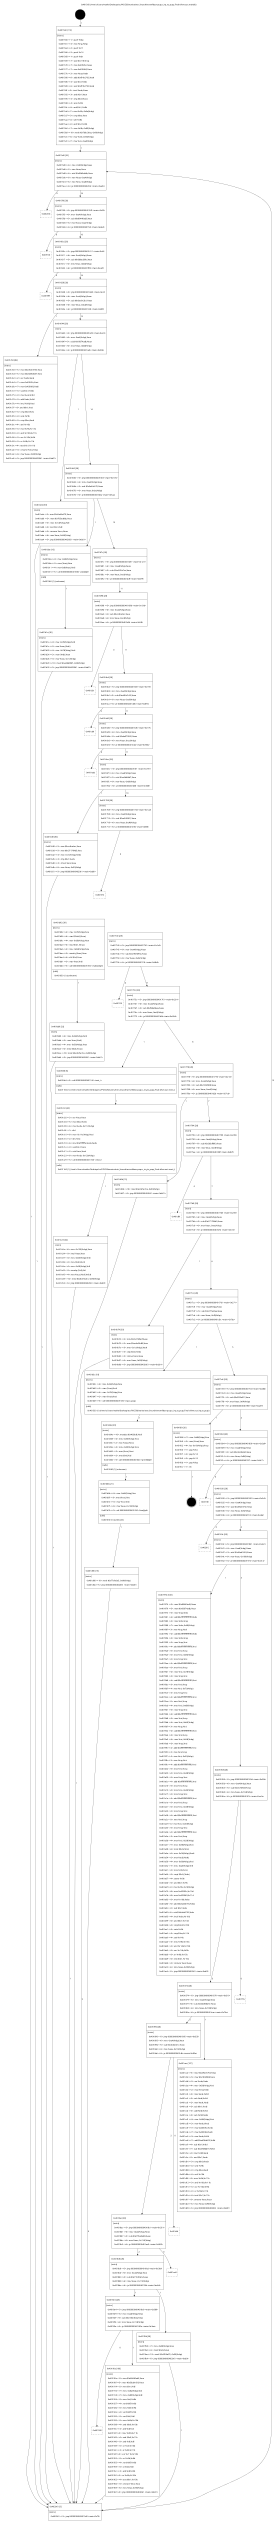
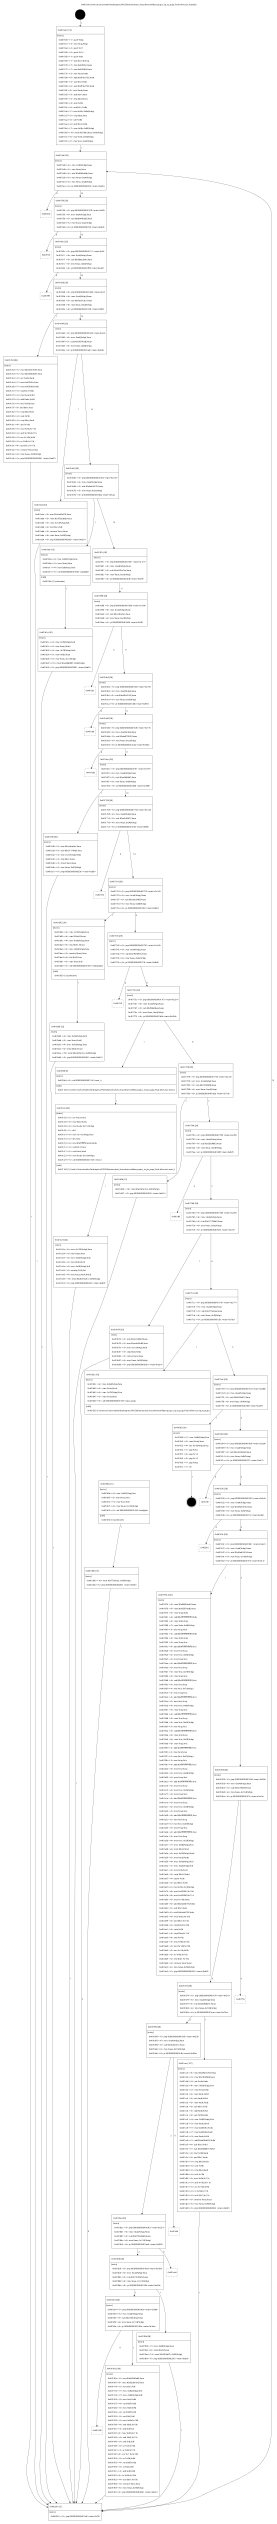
none -> (135, 895)
(127, 1447) -> none
none -> (199, 2397)
